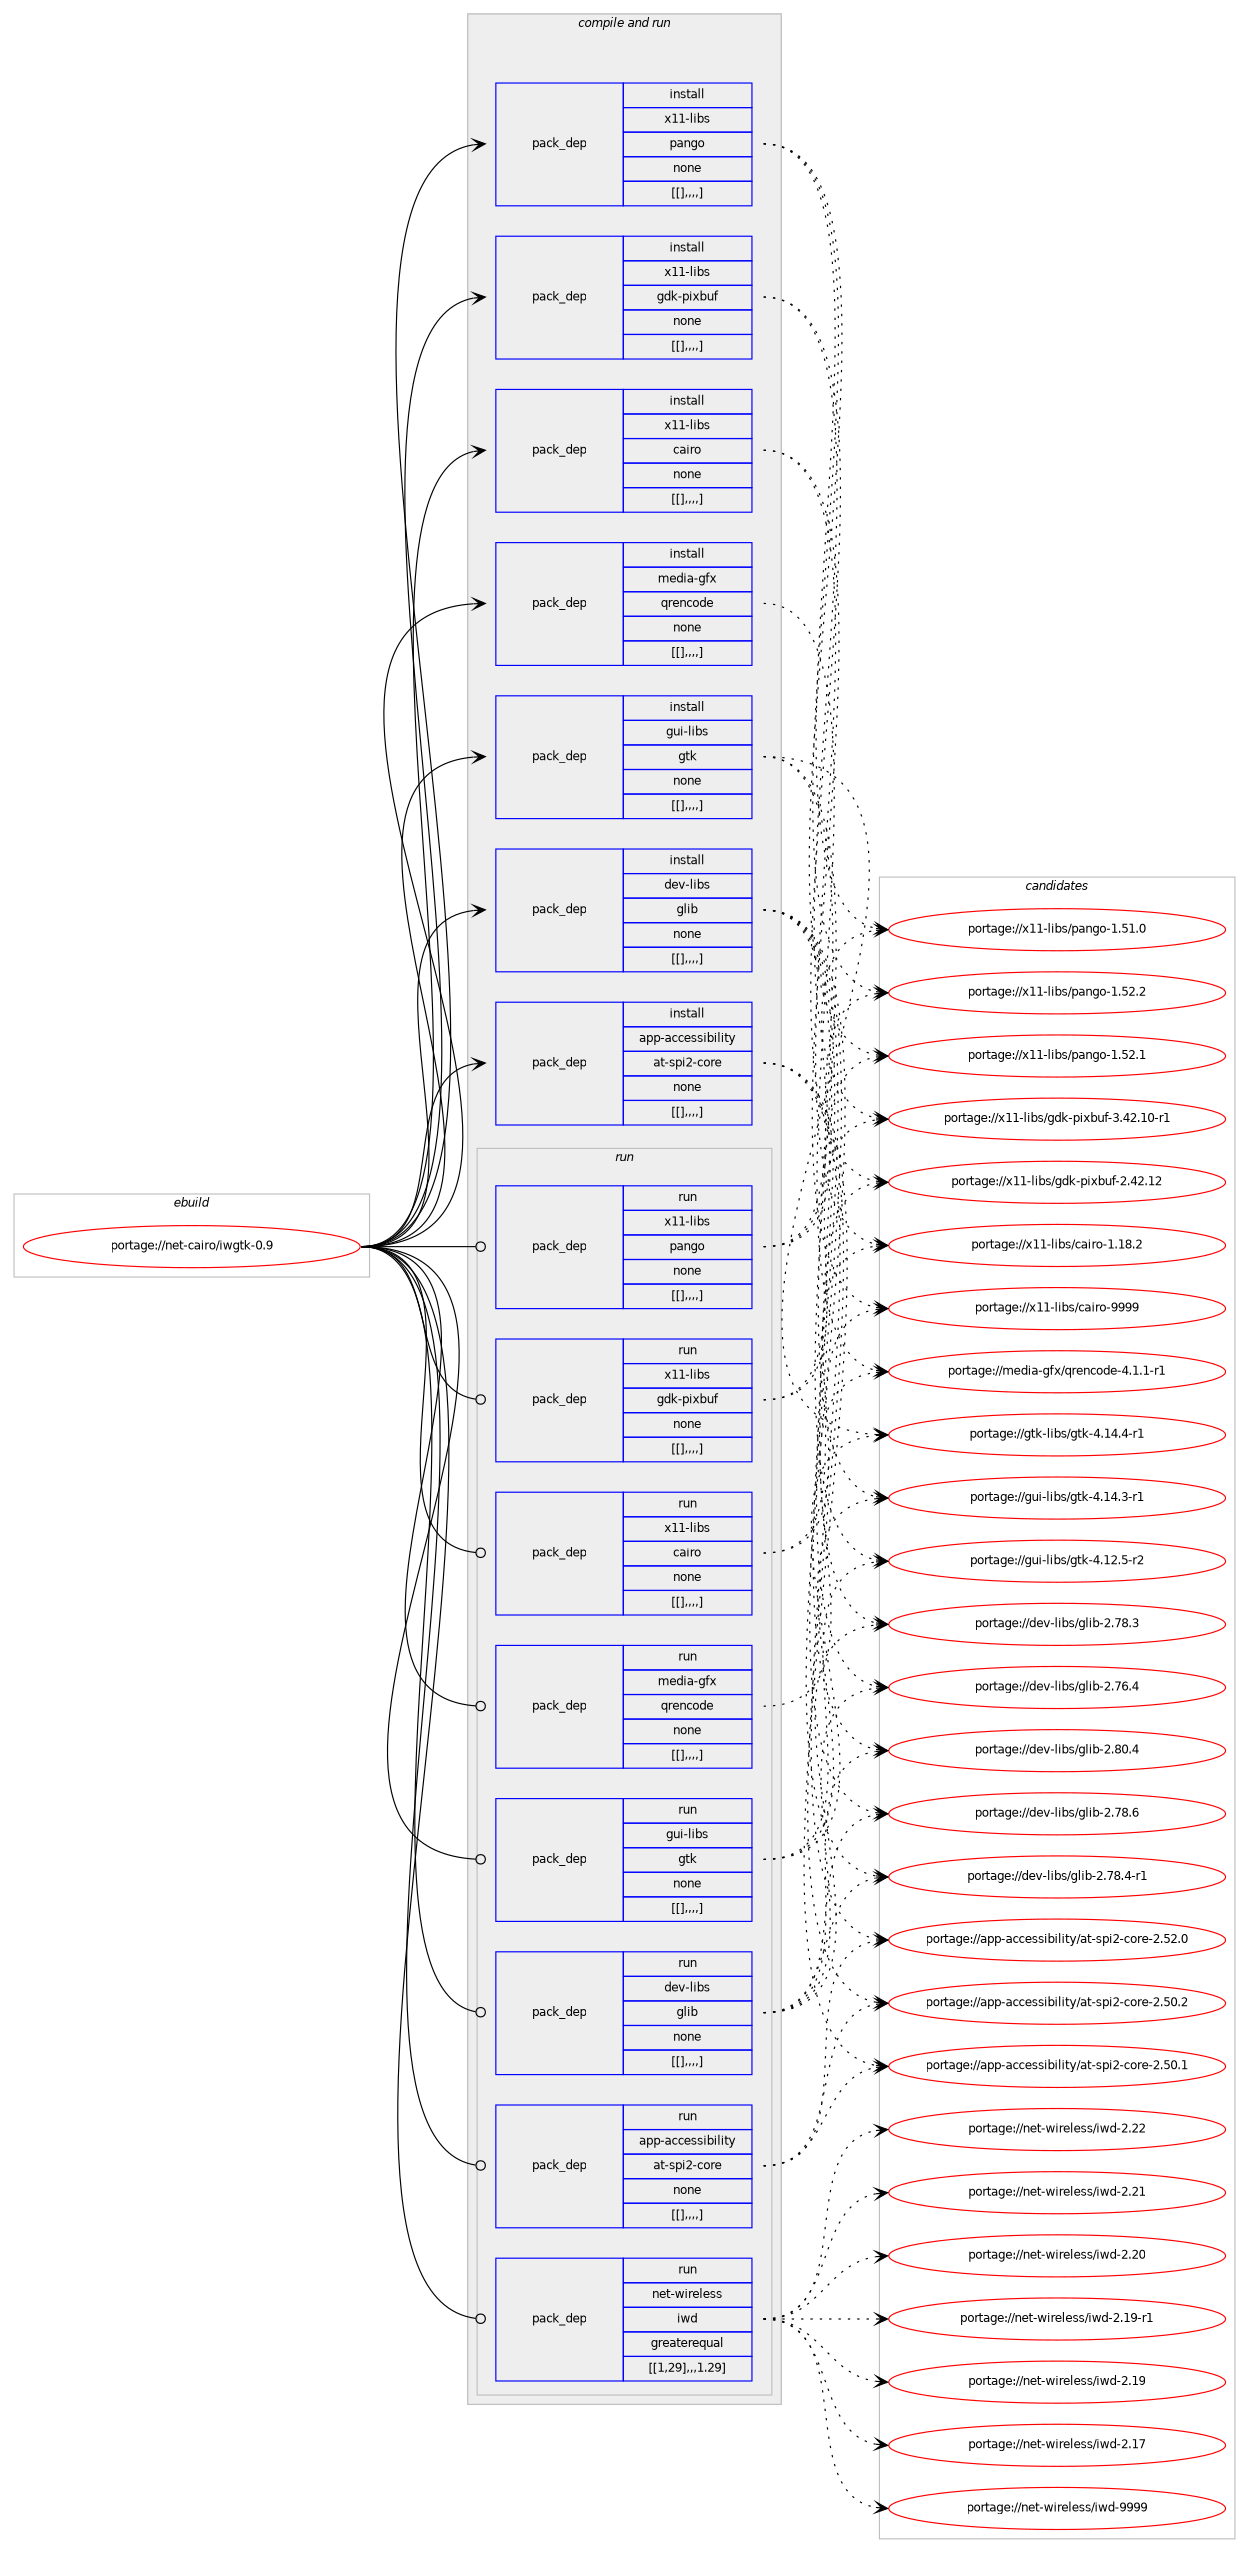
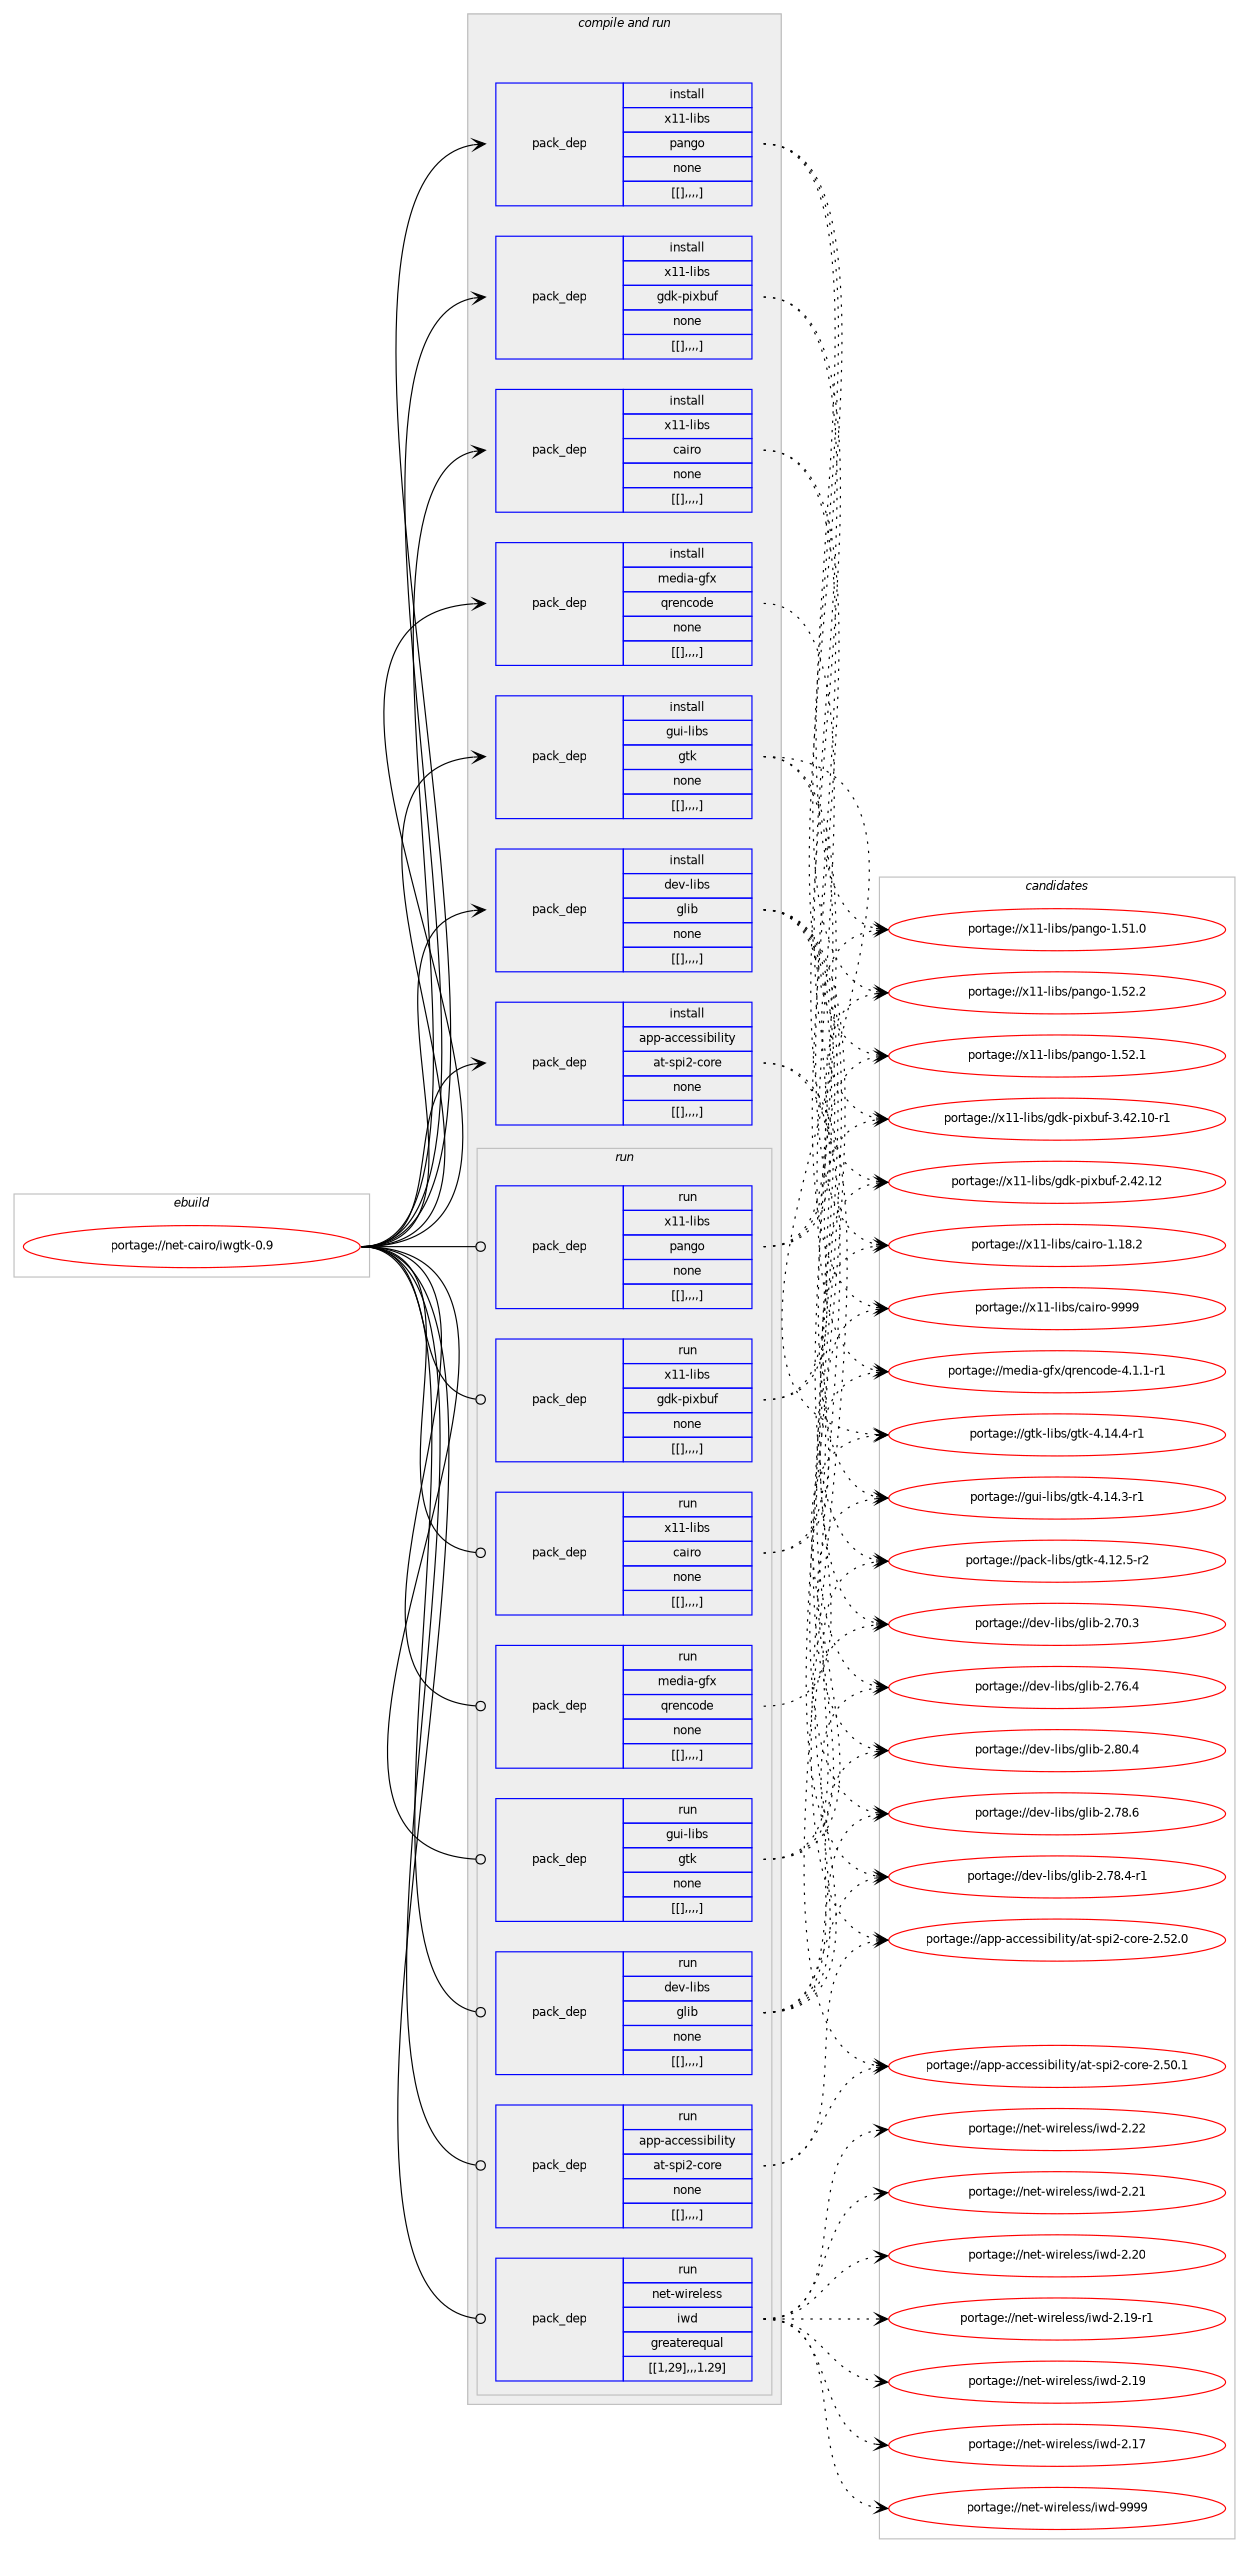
(1057, 1561) -> (1057, 1561)
(1057, 1624) -> (1057, 1624)
(1057, 2003) -> none
